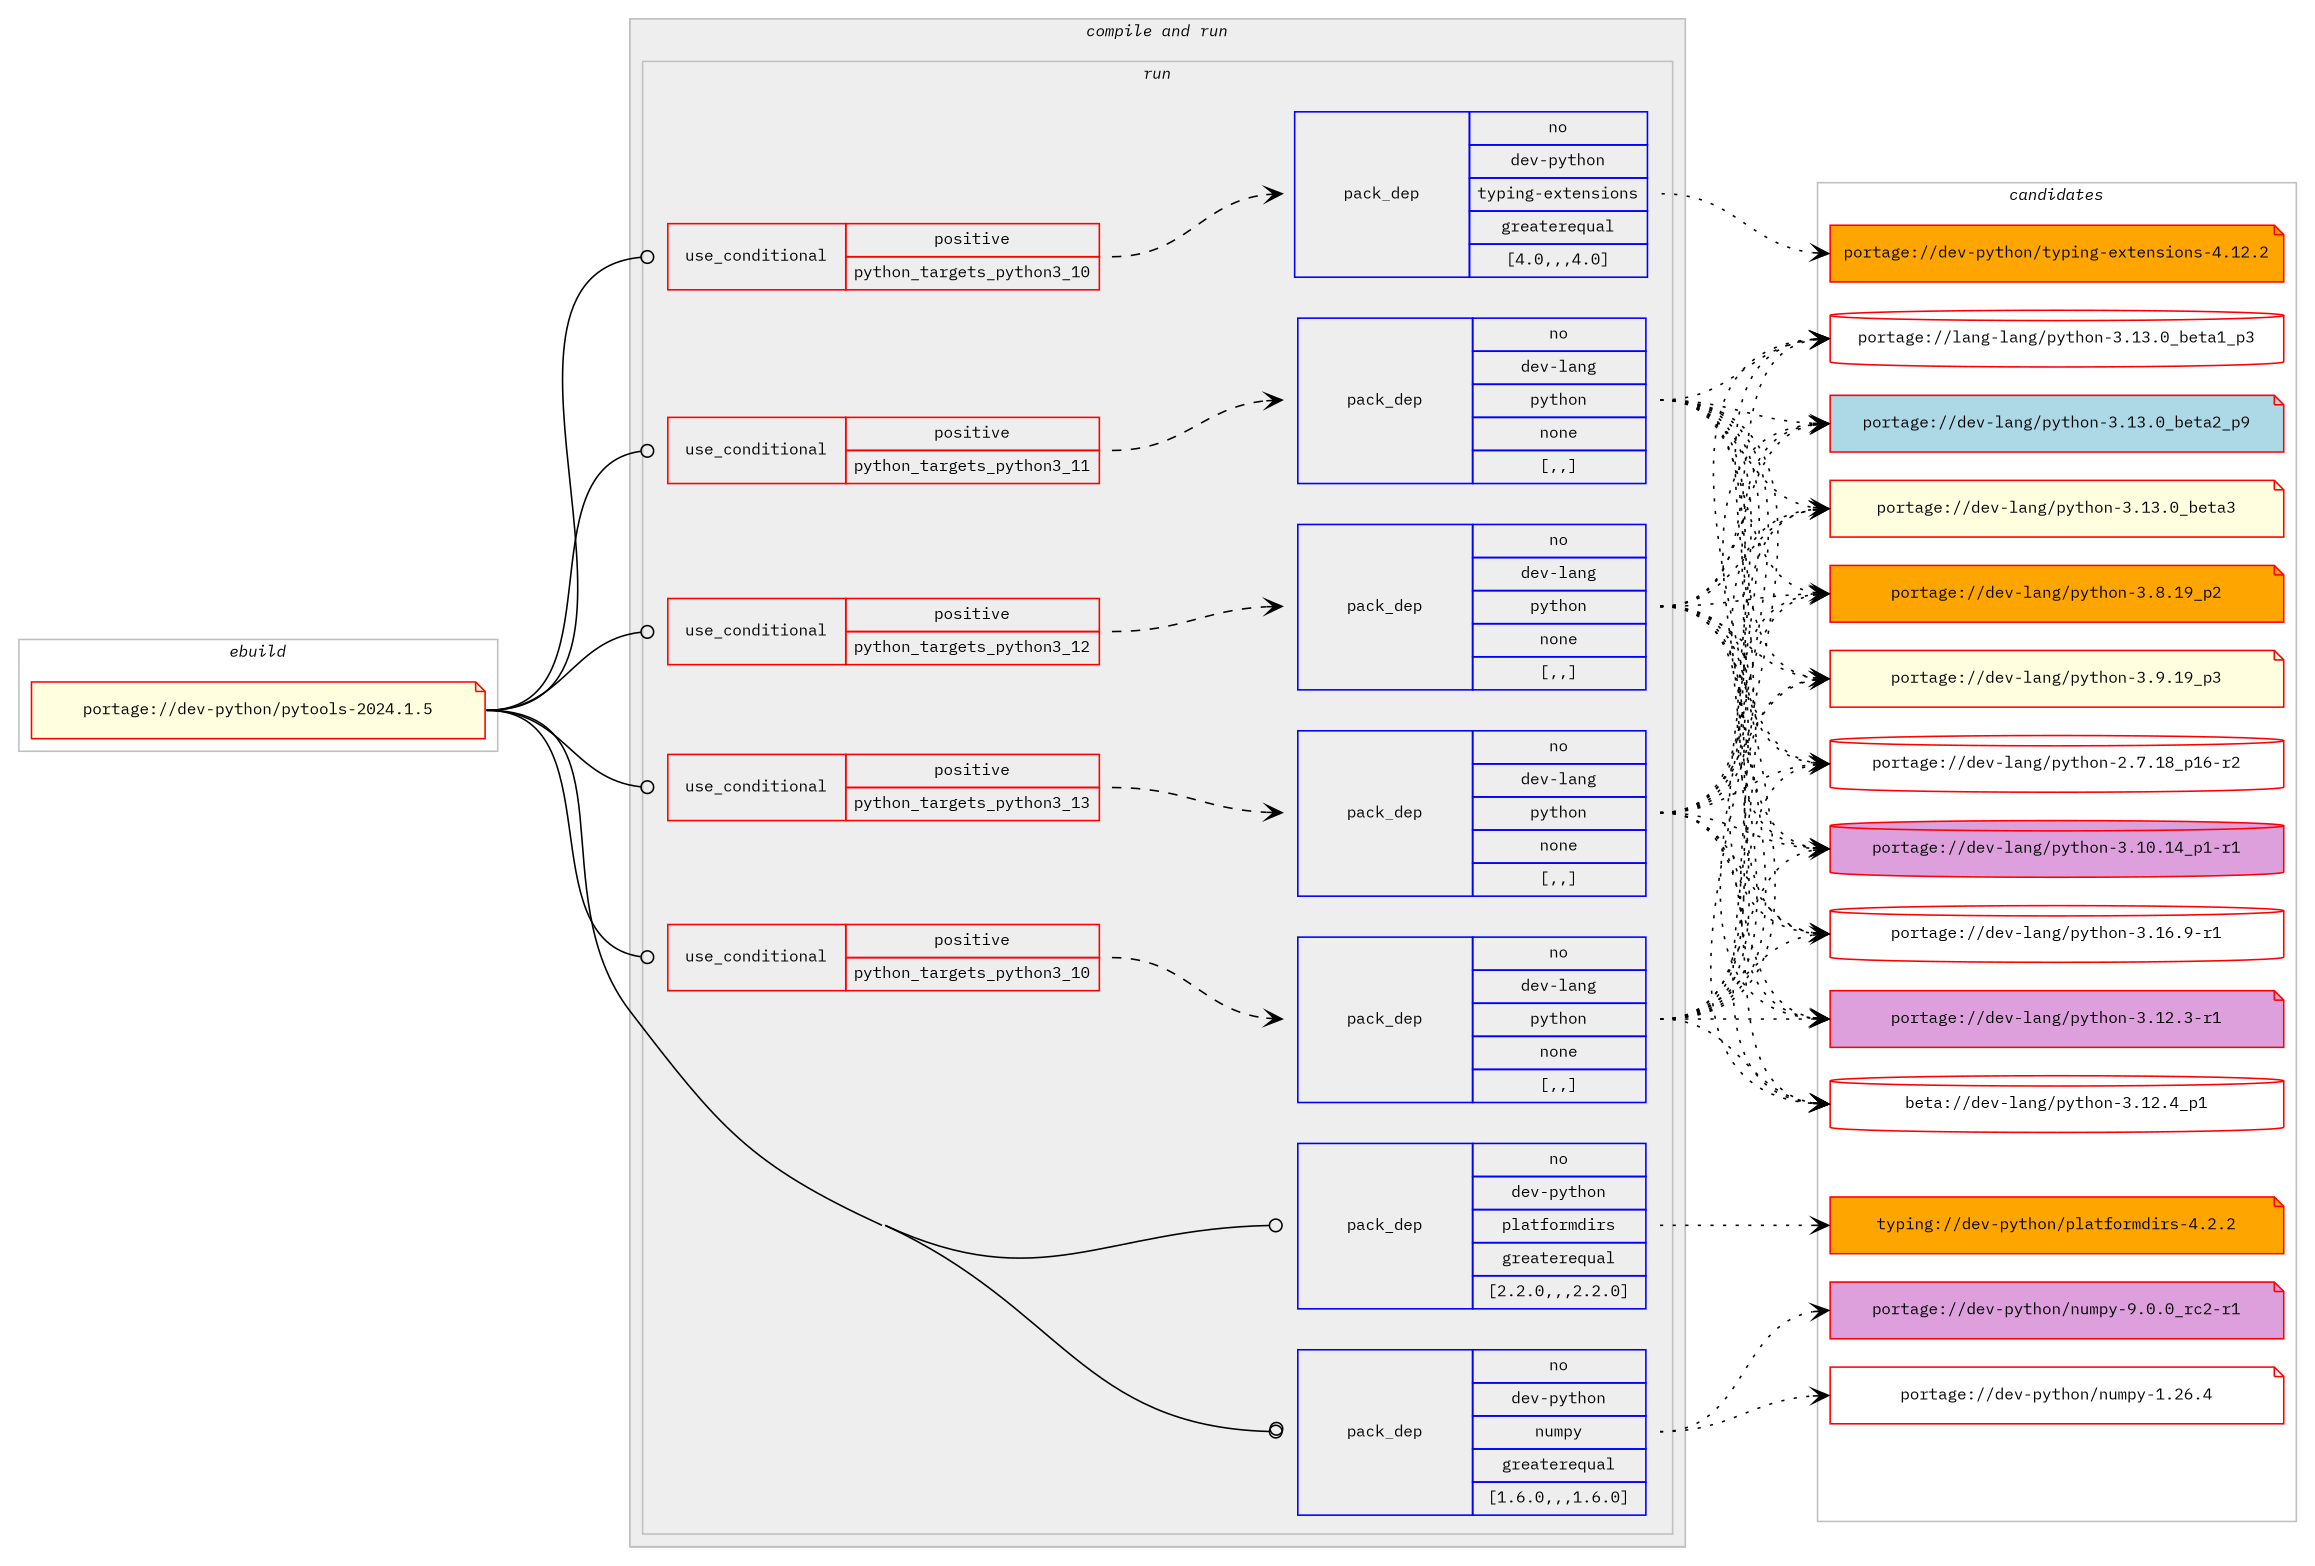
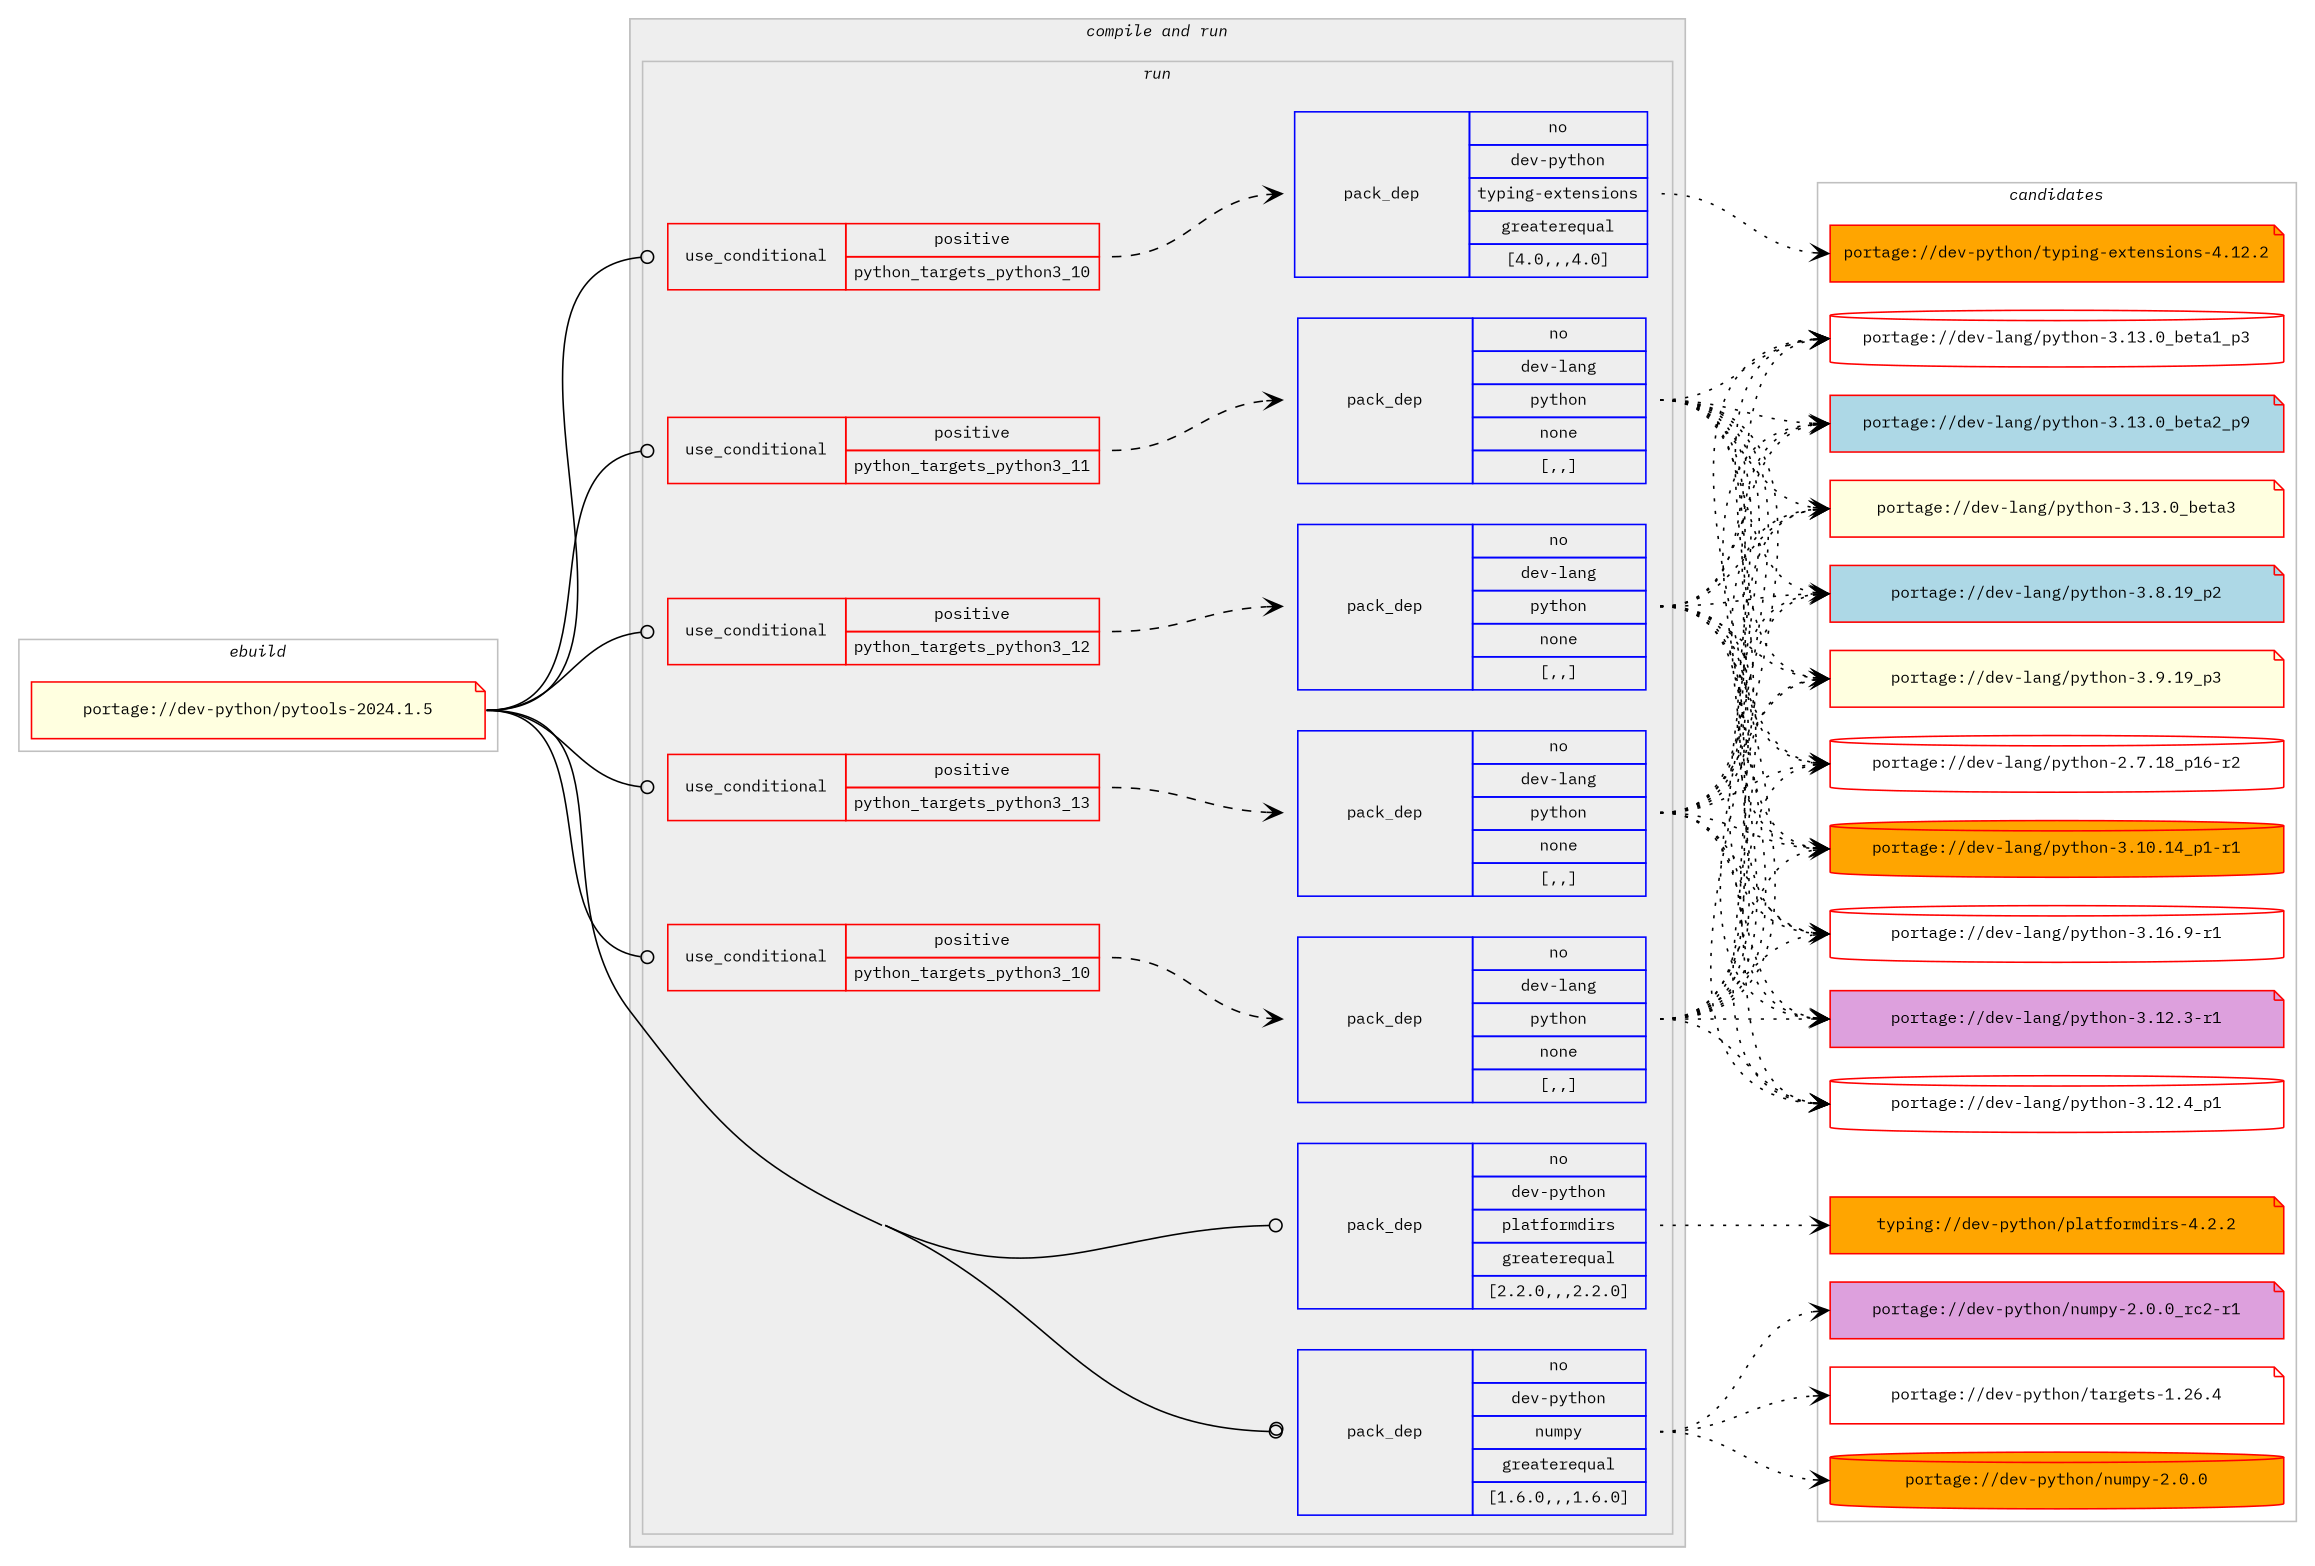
(2057, 339) -> (2057, 339)
(2057, 594) -> (2057, 594)
(2057, 849) -> (2057, 849)
(2057, 1104) -> (2057, 1104)
(2057, 1310) -> (2057, 1310)
(2057, 1395) -> (2057, 1395)
none -> (2057, 1481)
